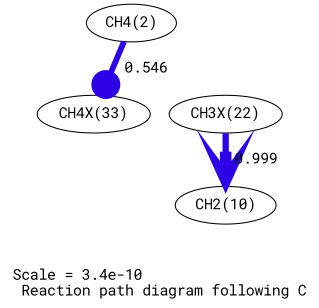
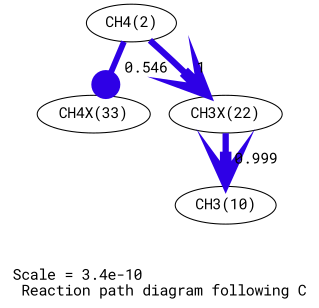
none -> (168, 57)
(226, 205) -> (226, 205)
